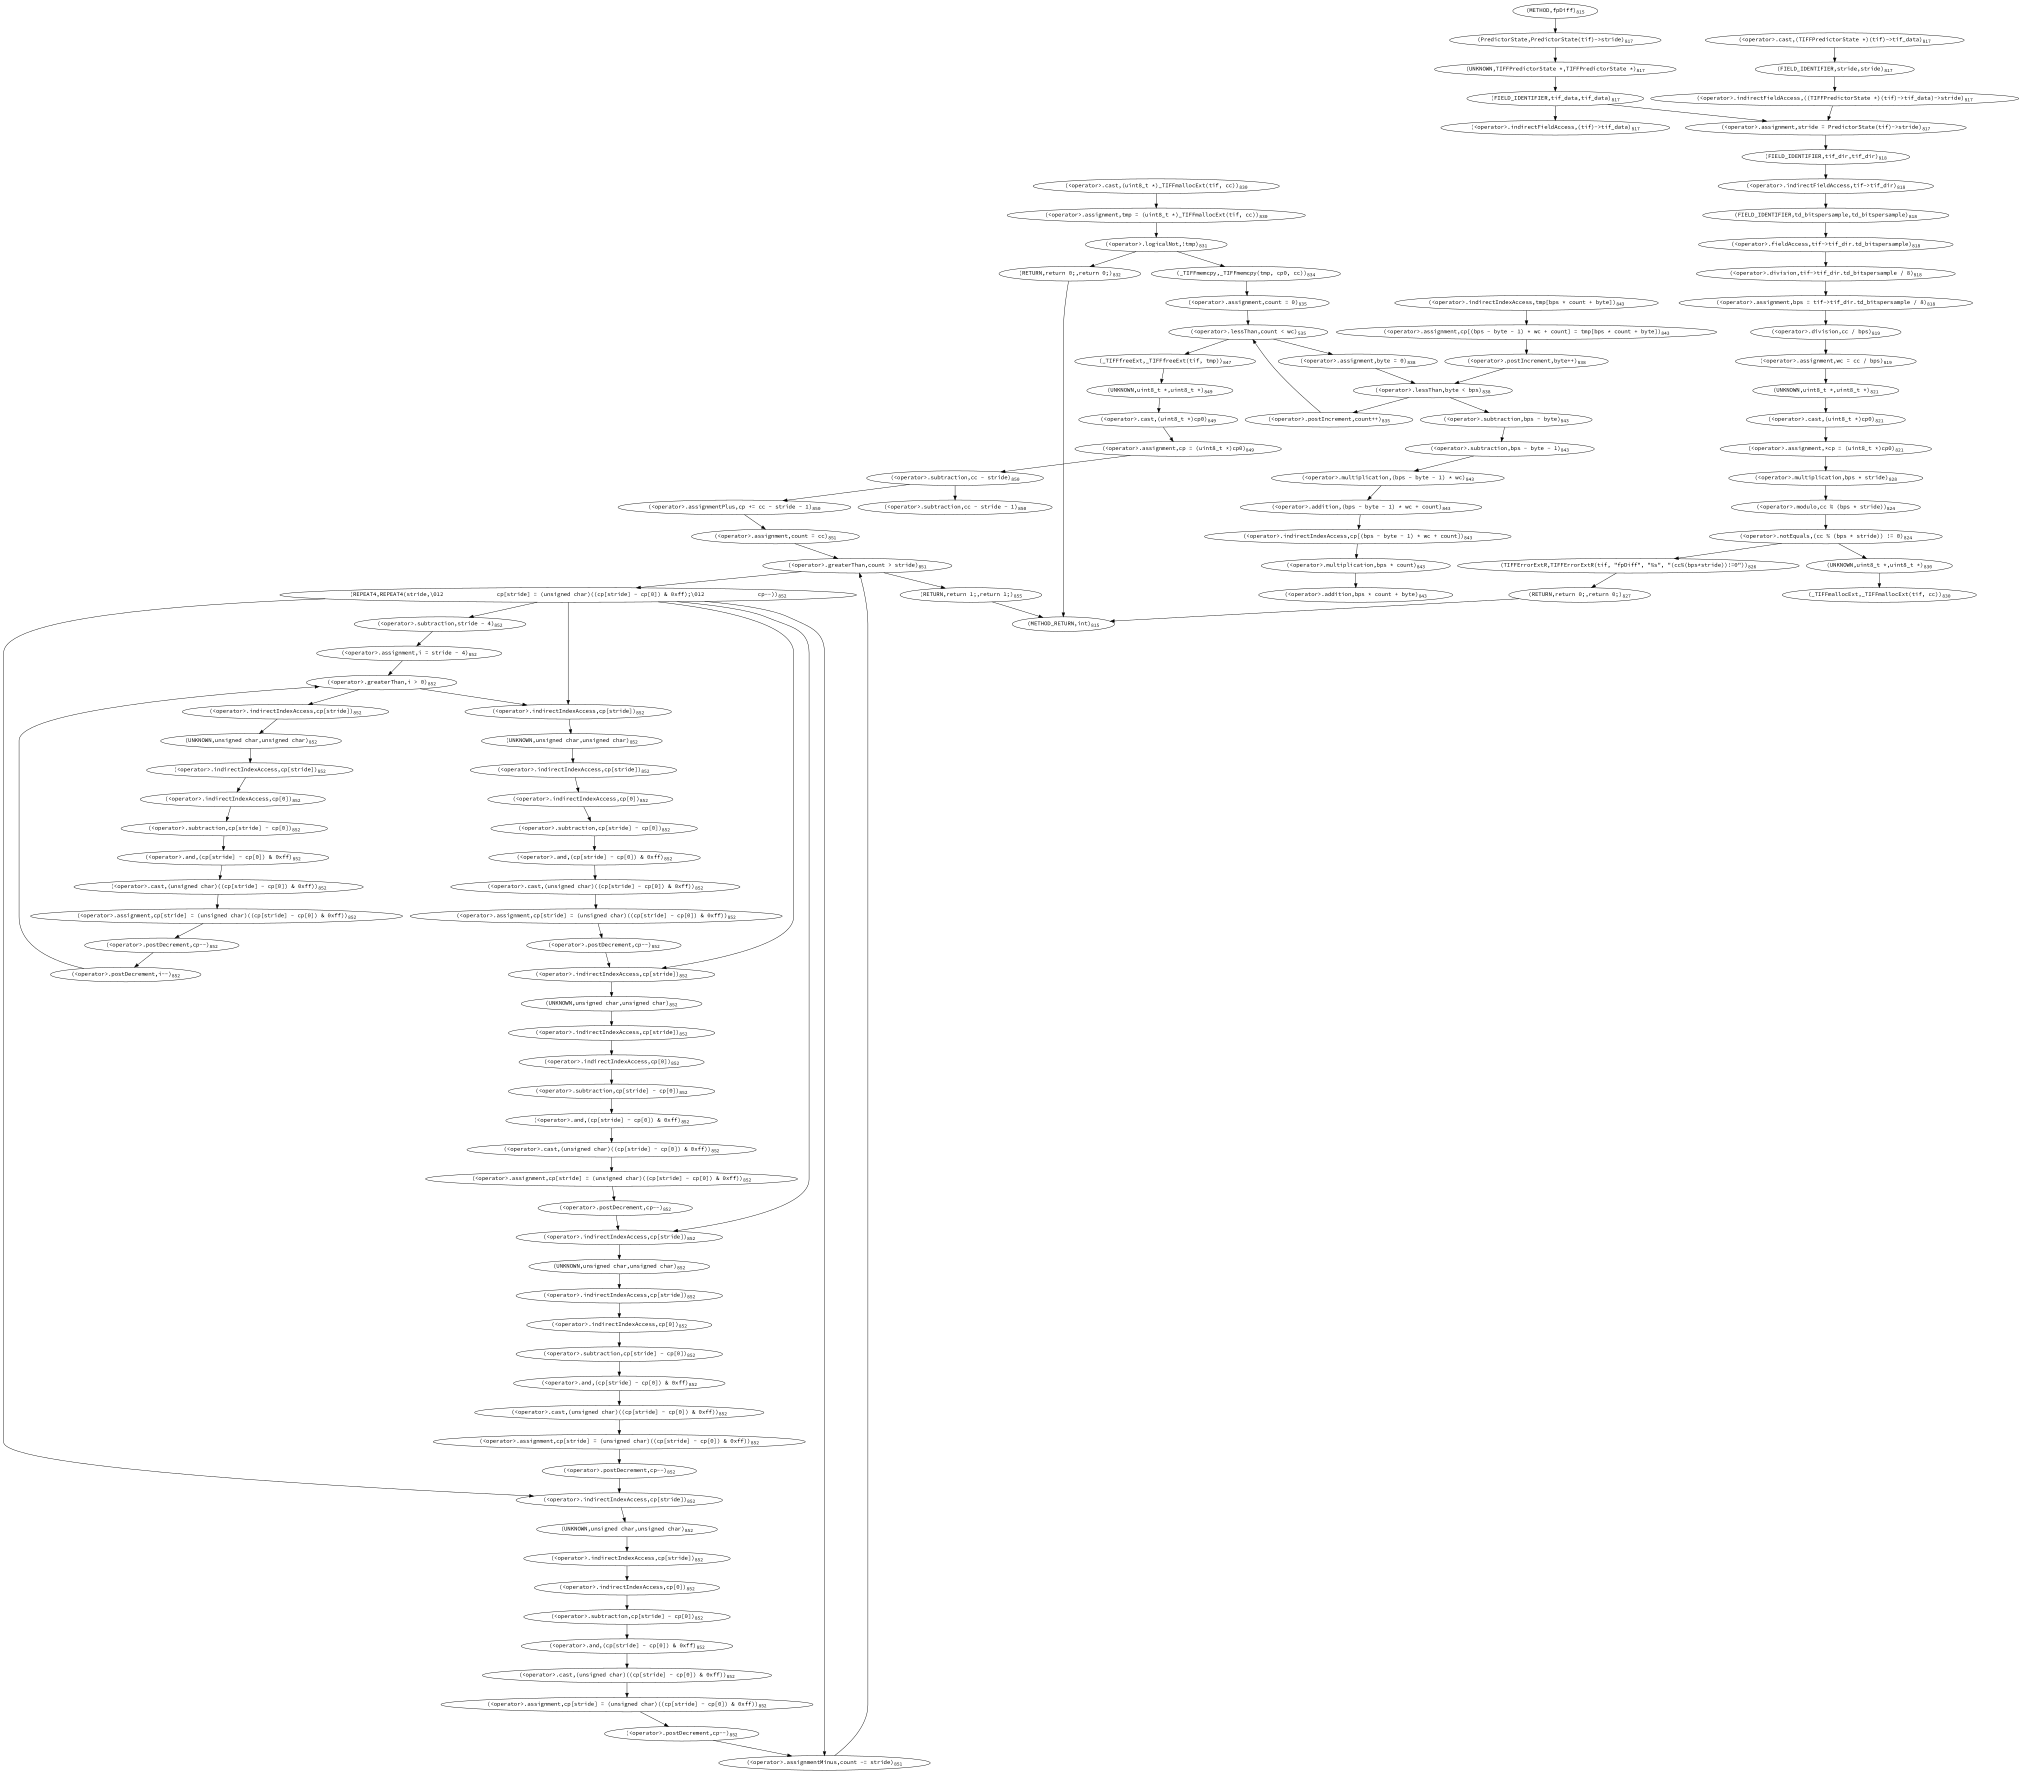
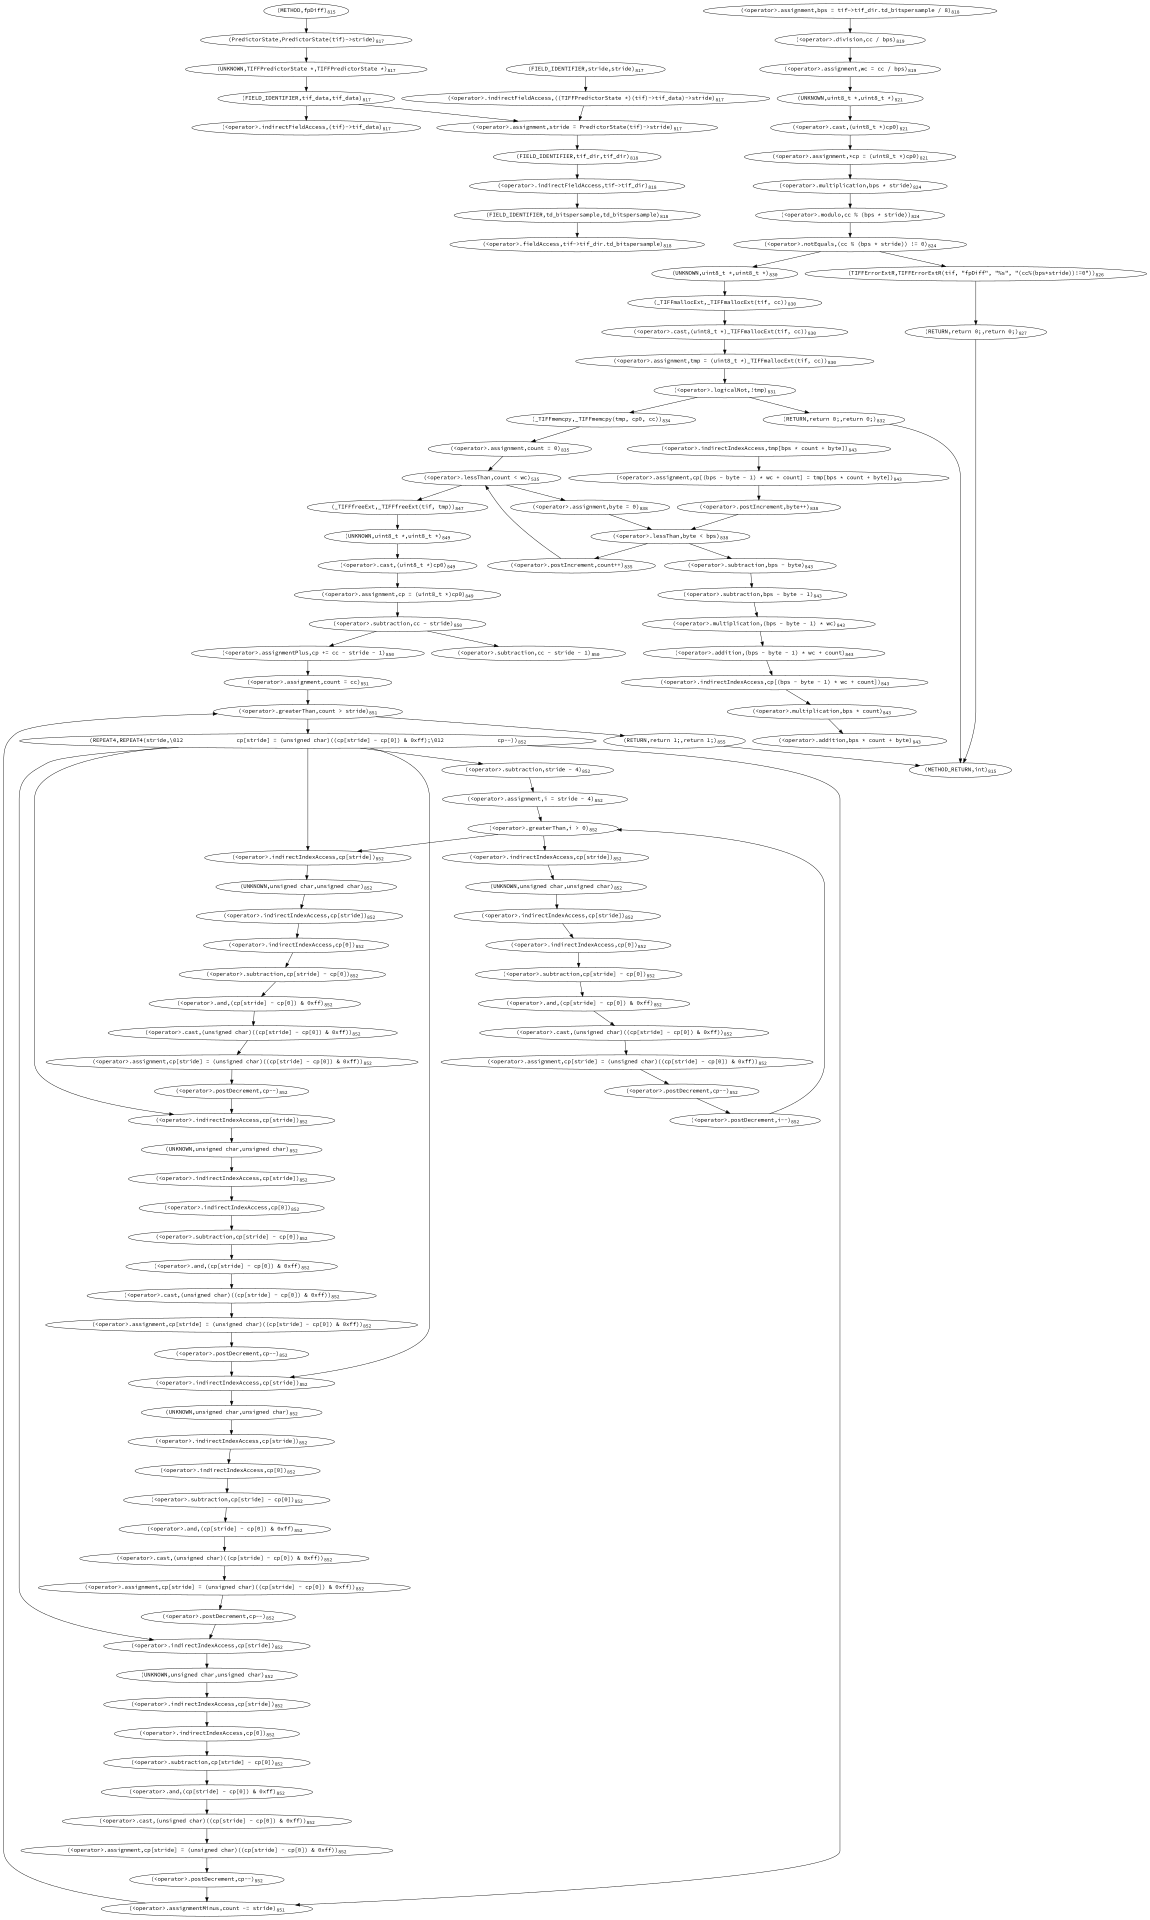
(1835, 40) -> none
(1826, 274) -> none
none -> (725, 316)
(1893, 478) -> (917, 186)
